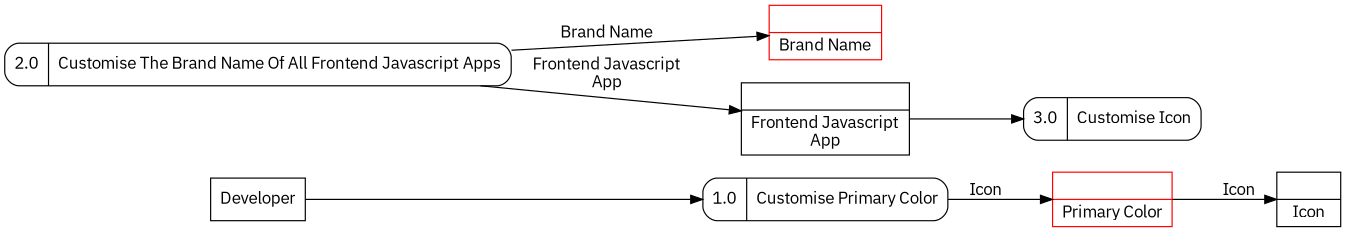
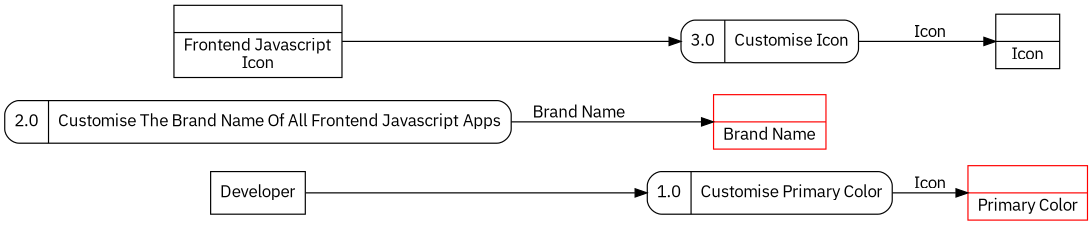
(605, 98) -> none
(825, 141) -> (258, 63)
(1219, 199) -> (921, 41)
